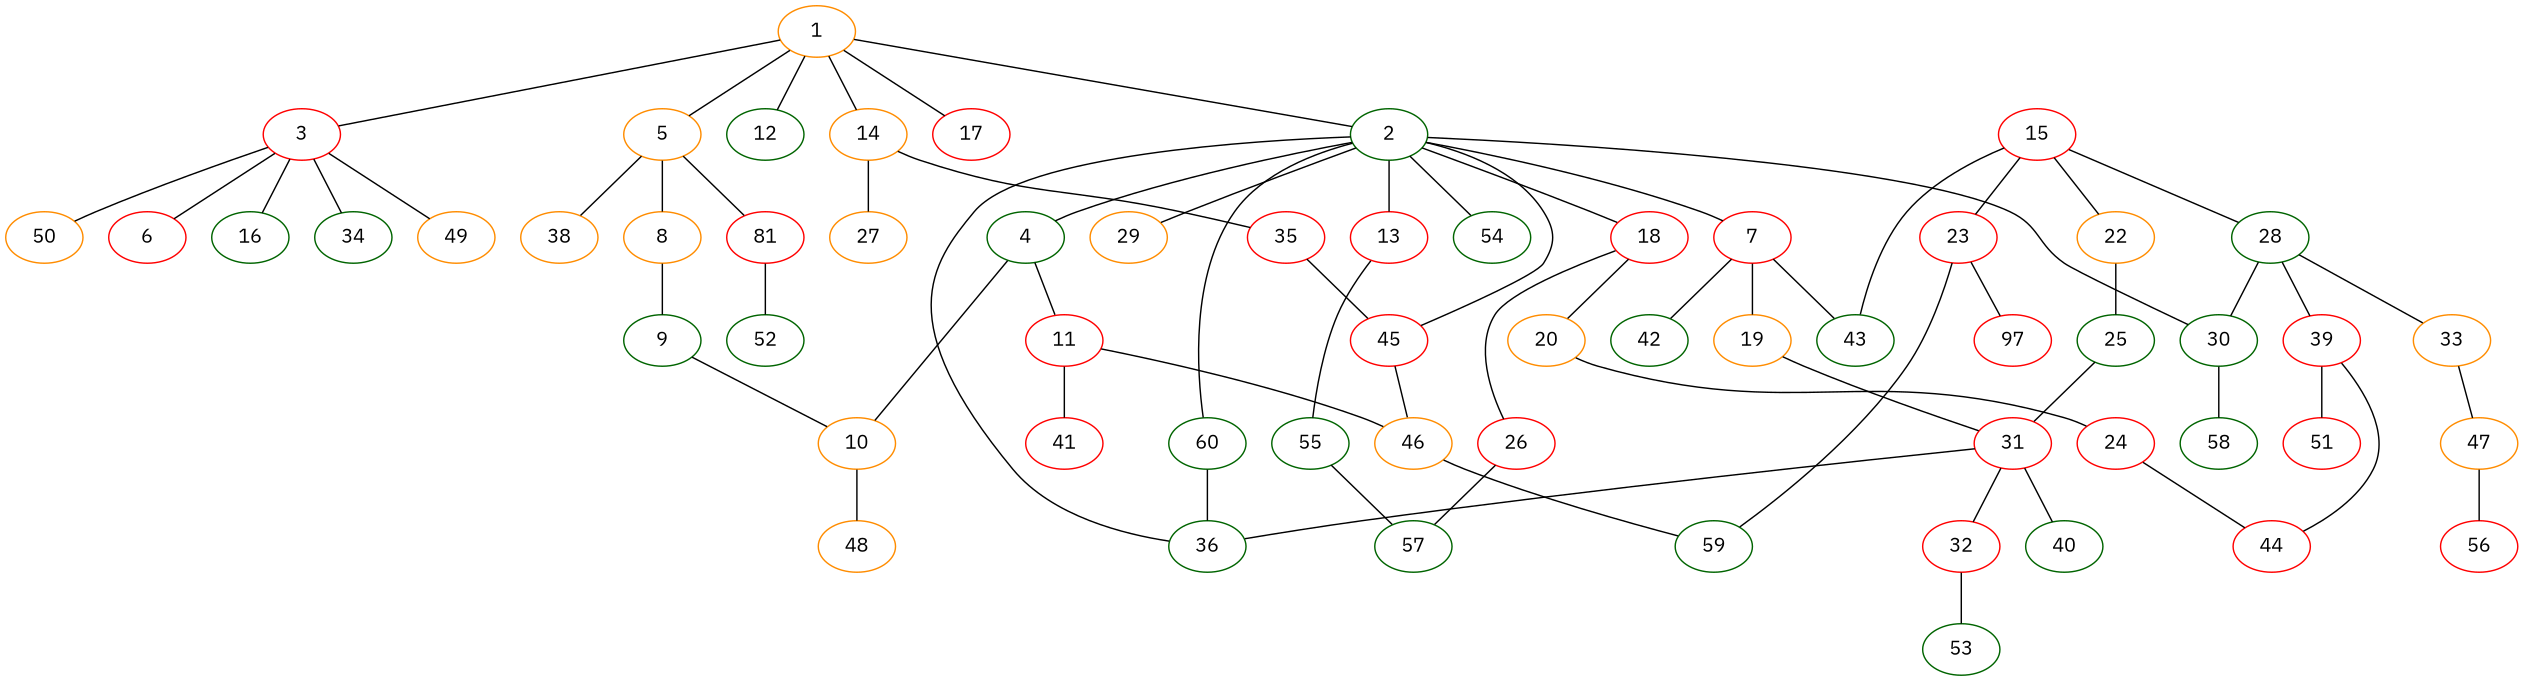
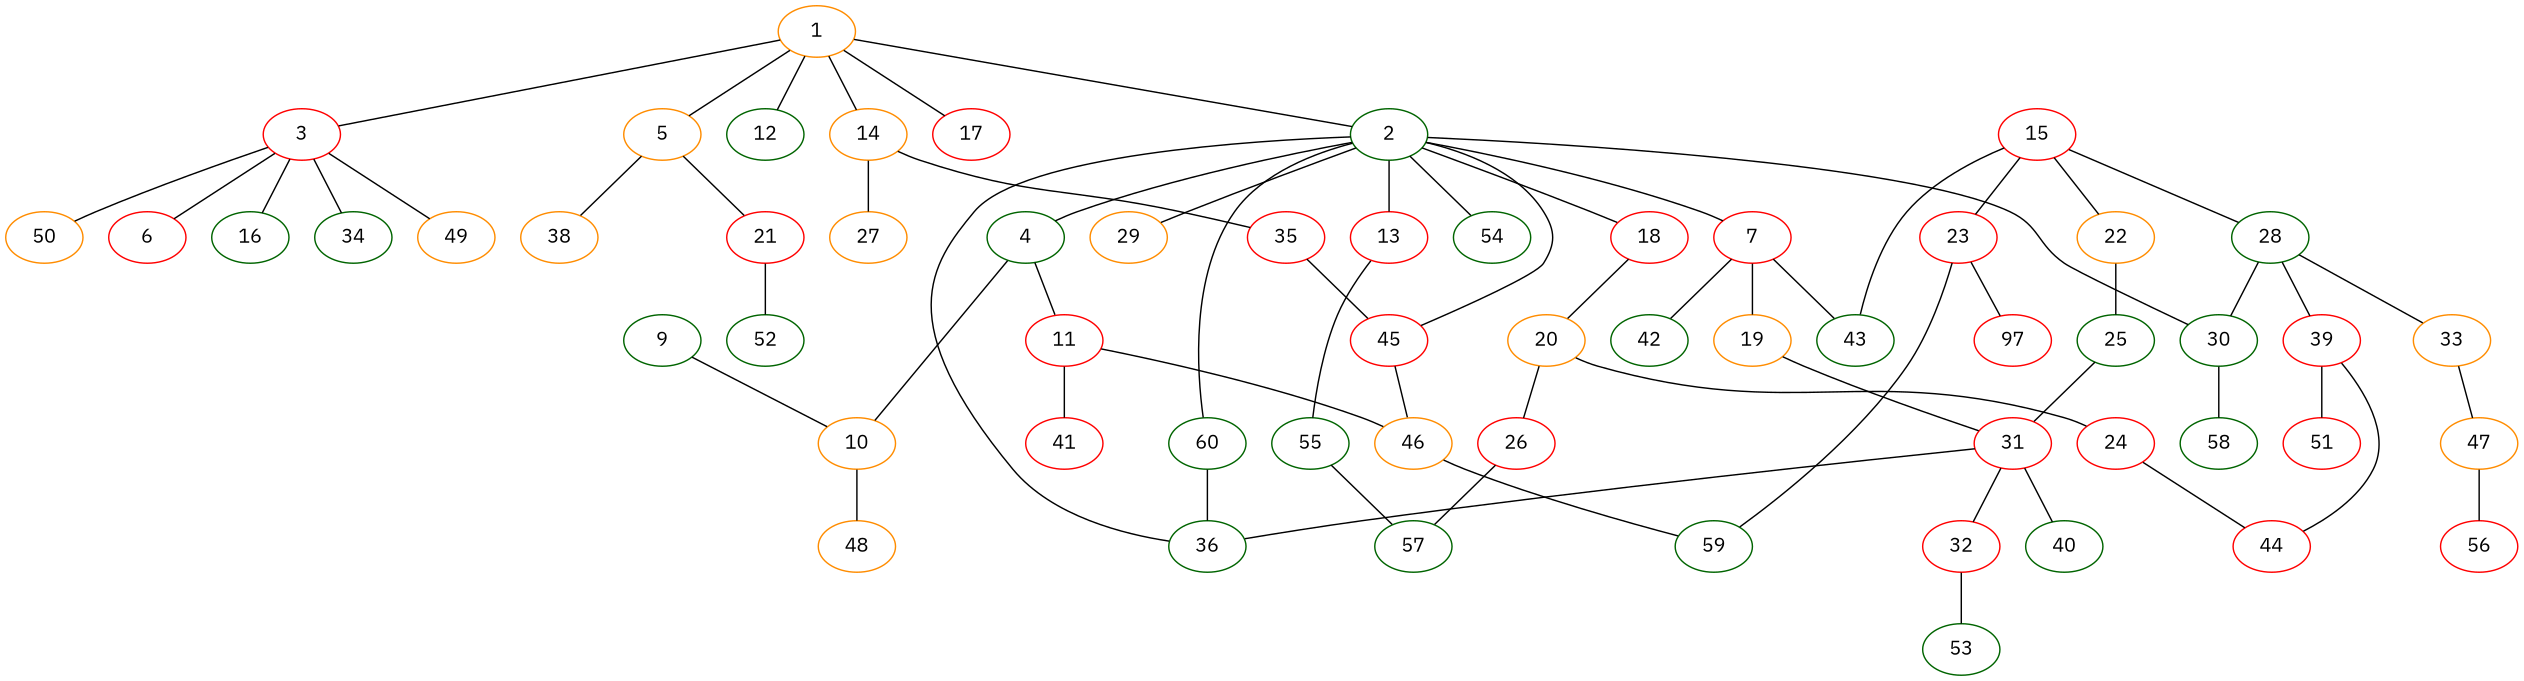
(662, 237) -> none
(765, 237) -> (765, 237)
(1505, 304) -> (1531, 392)
